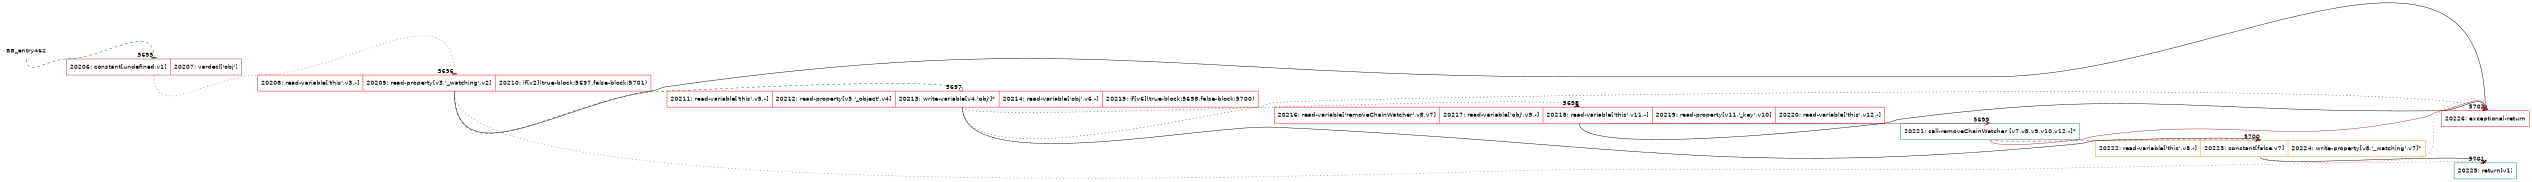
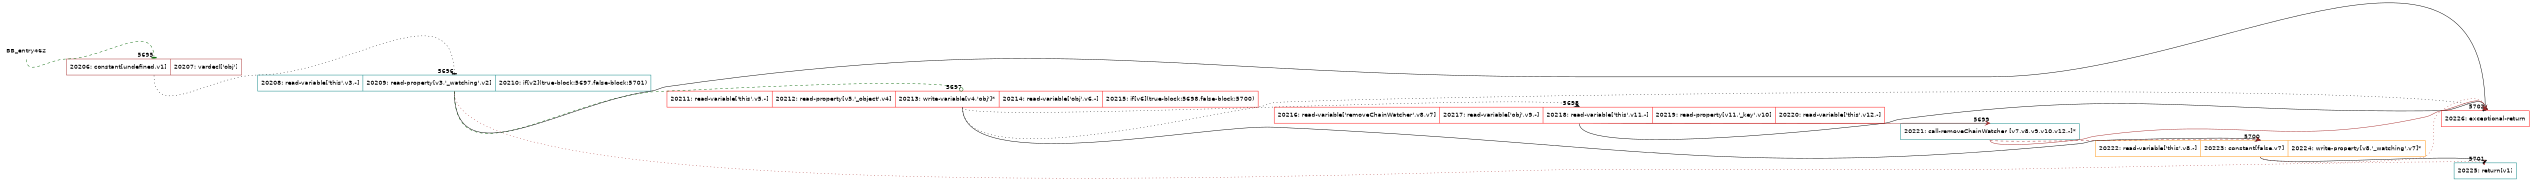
(309, 67) -> (309, 67)
(454, 83) -> (454, 83)
(1458, 172) -> (1459, 172)
